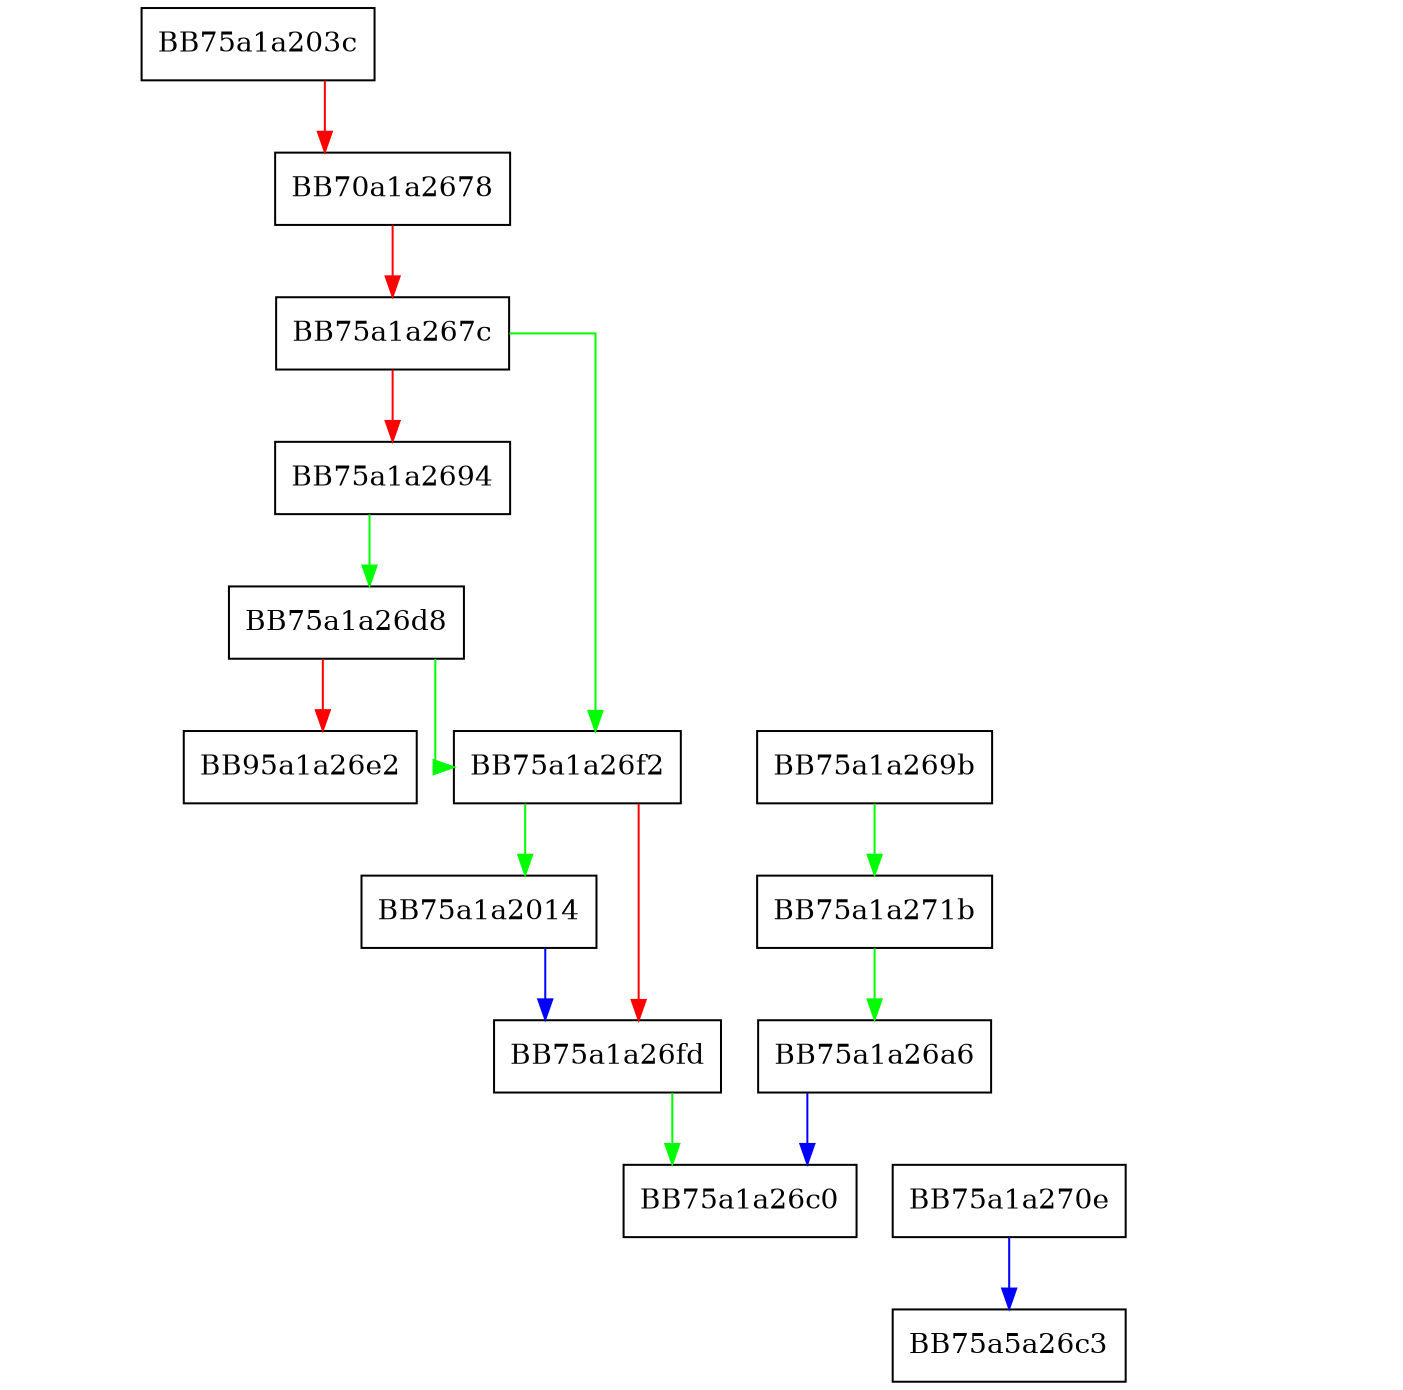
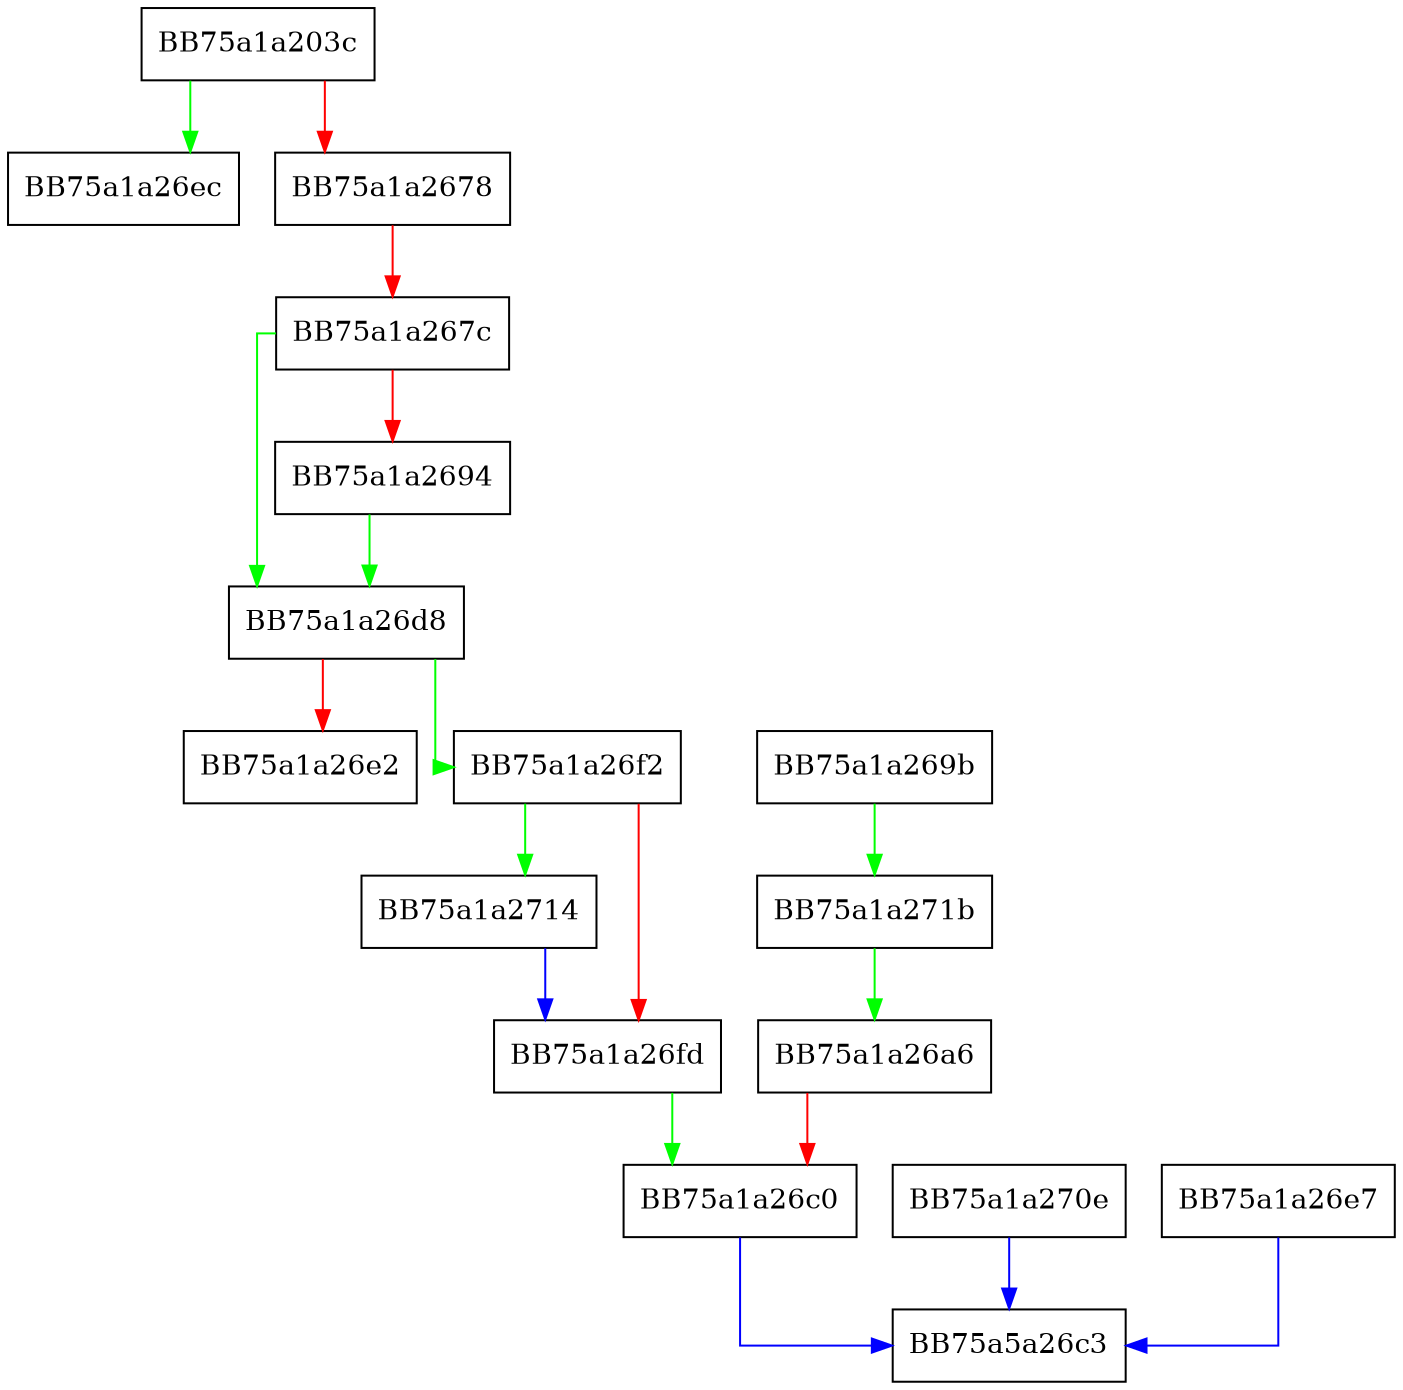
none -> (124, 189)
(393, 189) -> (393, 189)
(595, 479) -> (257, 440)
(300, 767) -> (300, 767)
(479, 912) -> (479, 912)
(807, 1118) -> (807, 1118)
none -> (1278, 1201)
none -> (752, 1346)
